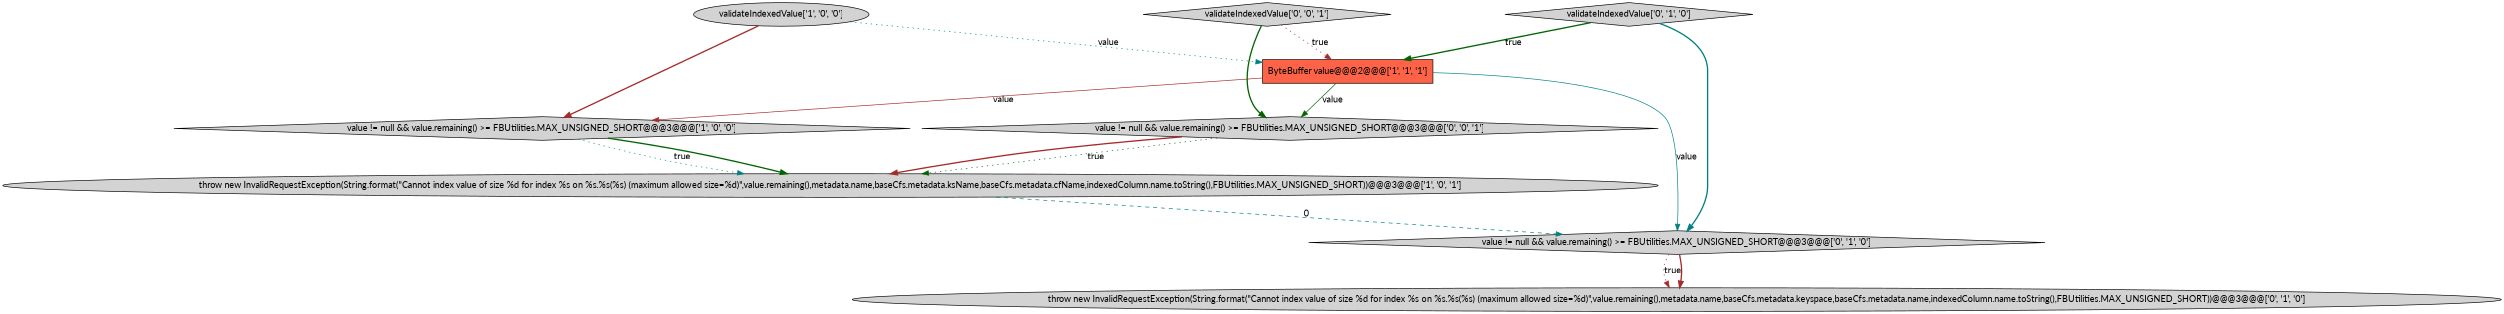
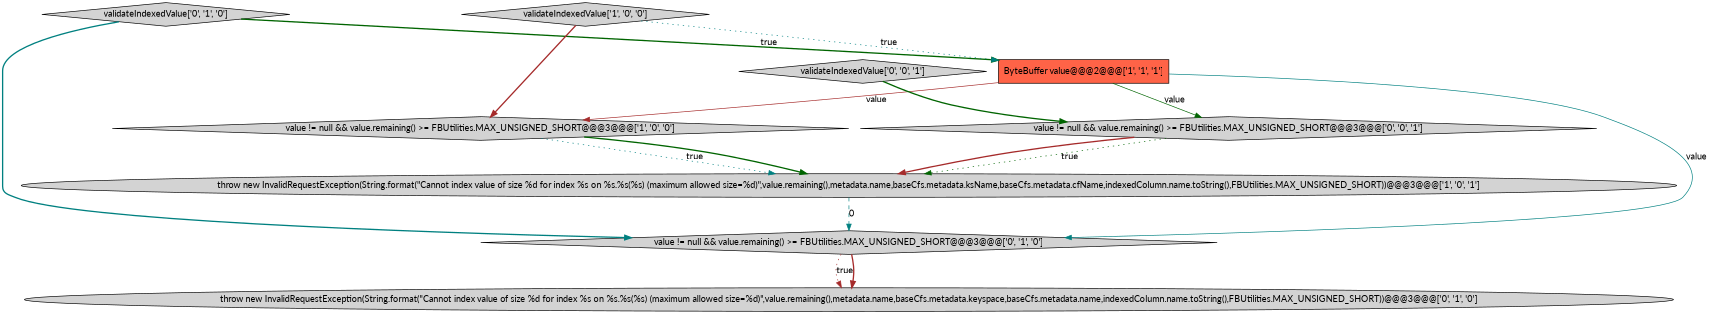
(781, 14) -> (585, 14)
(1304, 40) -> none
(1108, 43) -> (889, 43)
